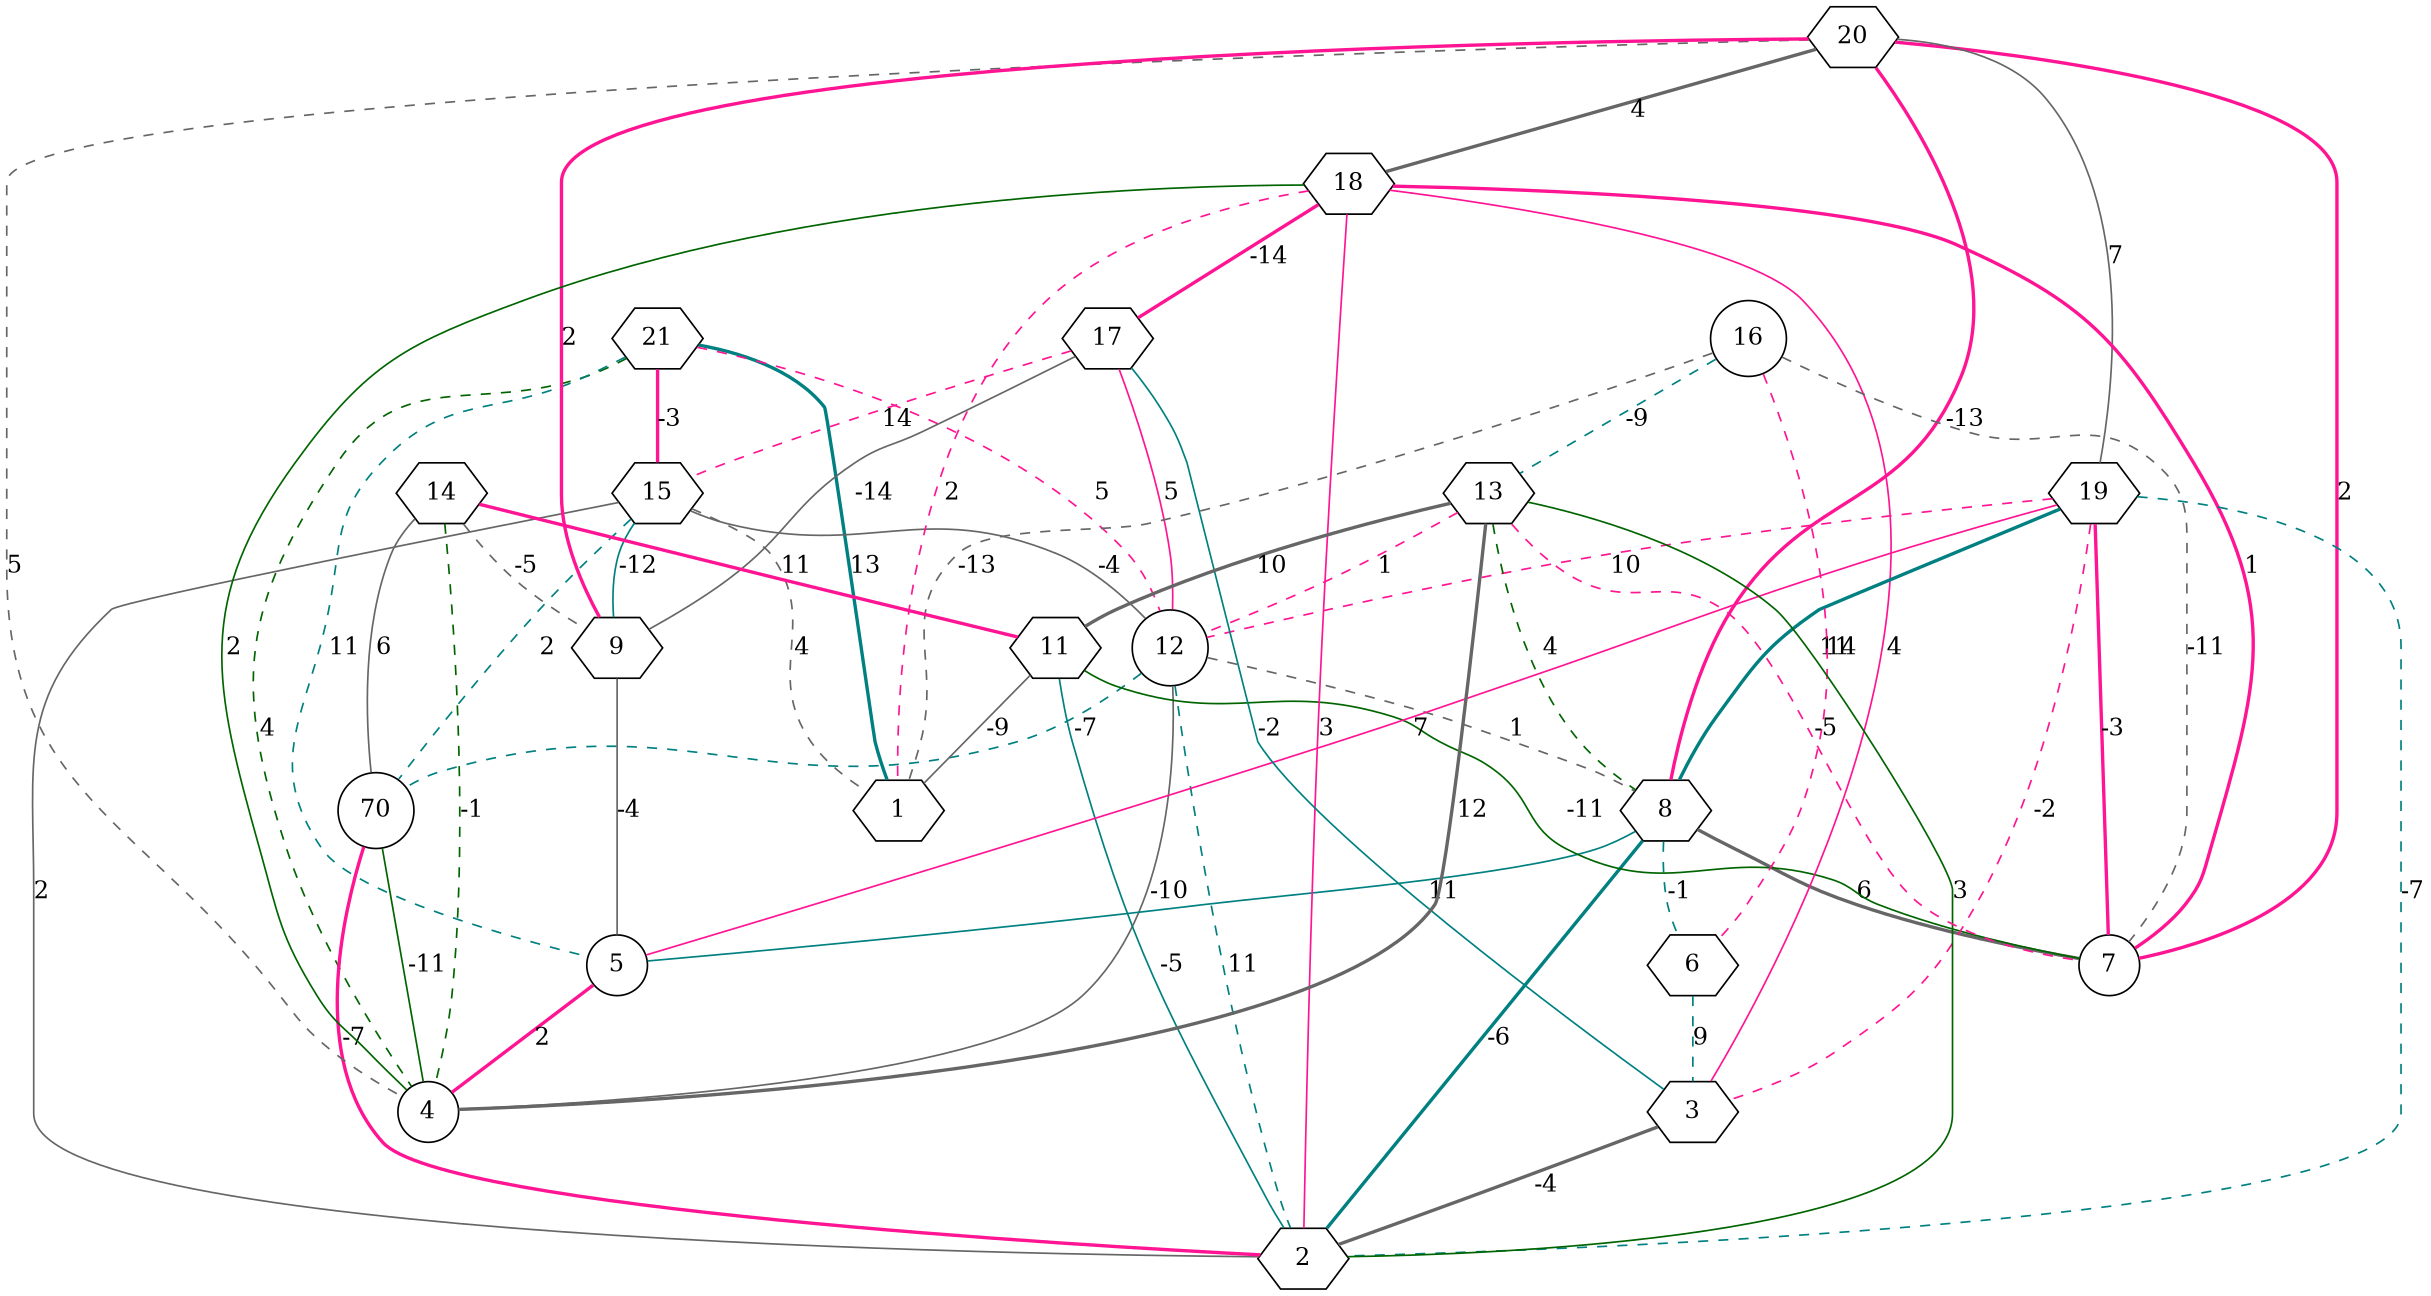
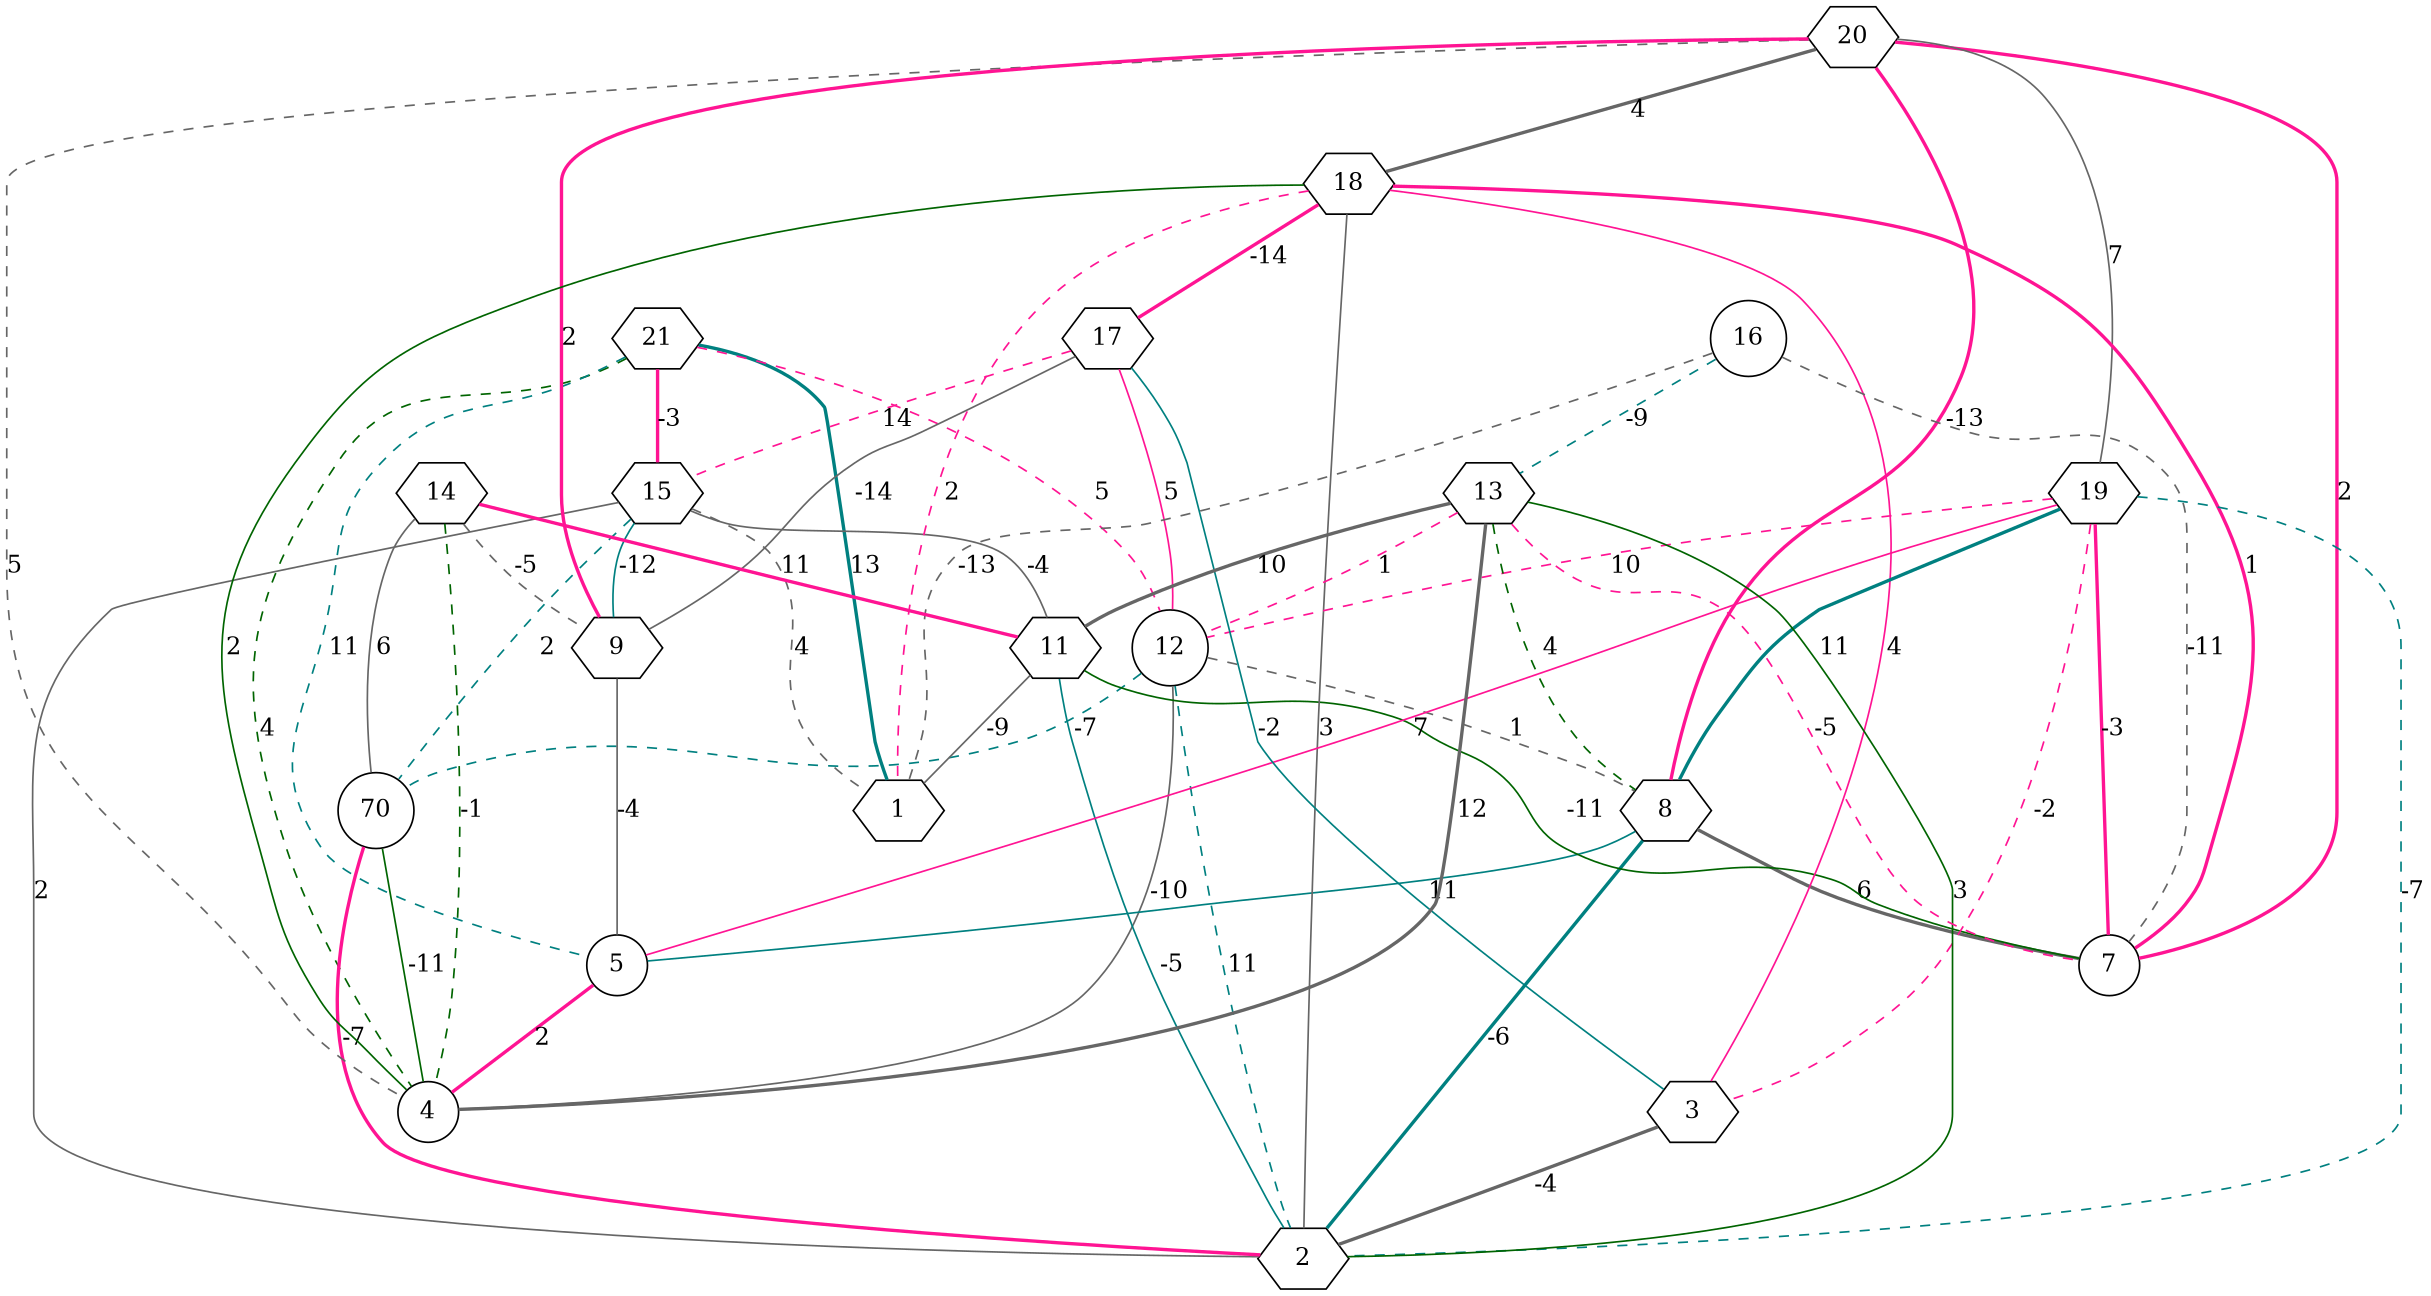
(941, 529) -> (886, 532)
(1318, 721) -> (1318, 721)
(1693, 965) -> none
